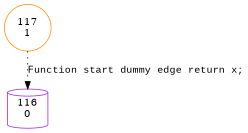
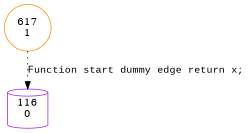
(28, 28) -> (28, 28)
